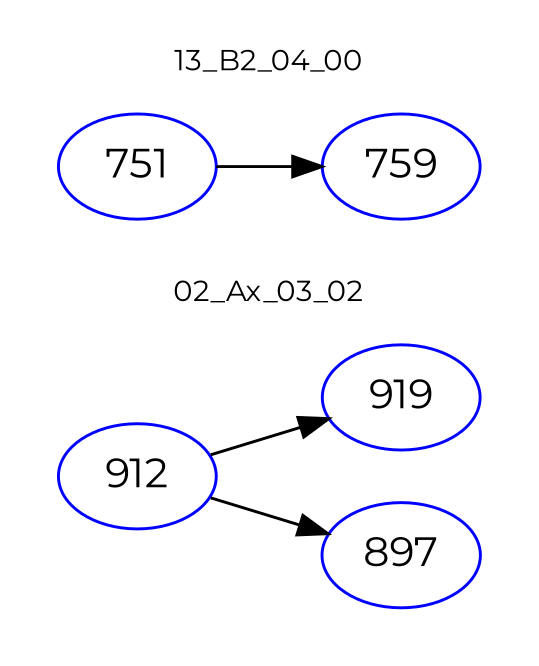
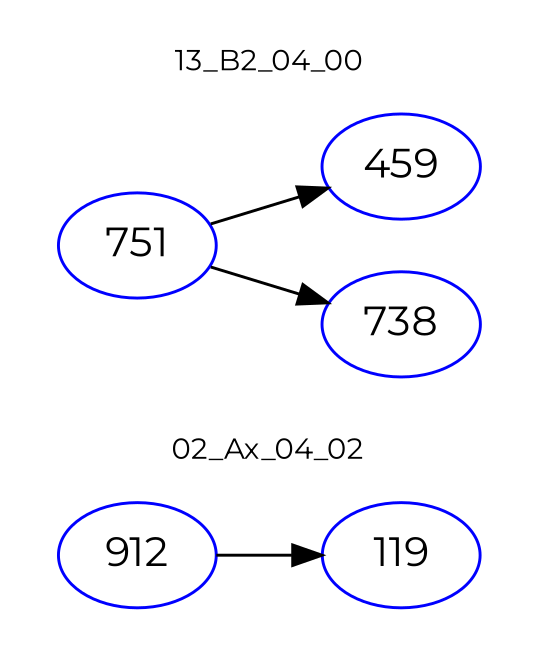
(401, 167) -> (401, 167)
(270, 294) -> (269, 451)
none -> (401, 324)
(401, 397) -> (401, 555)
(401, 555) -> none
